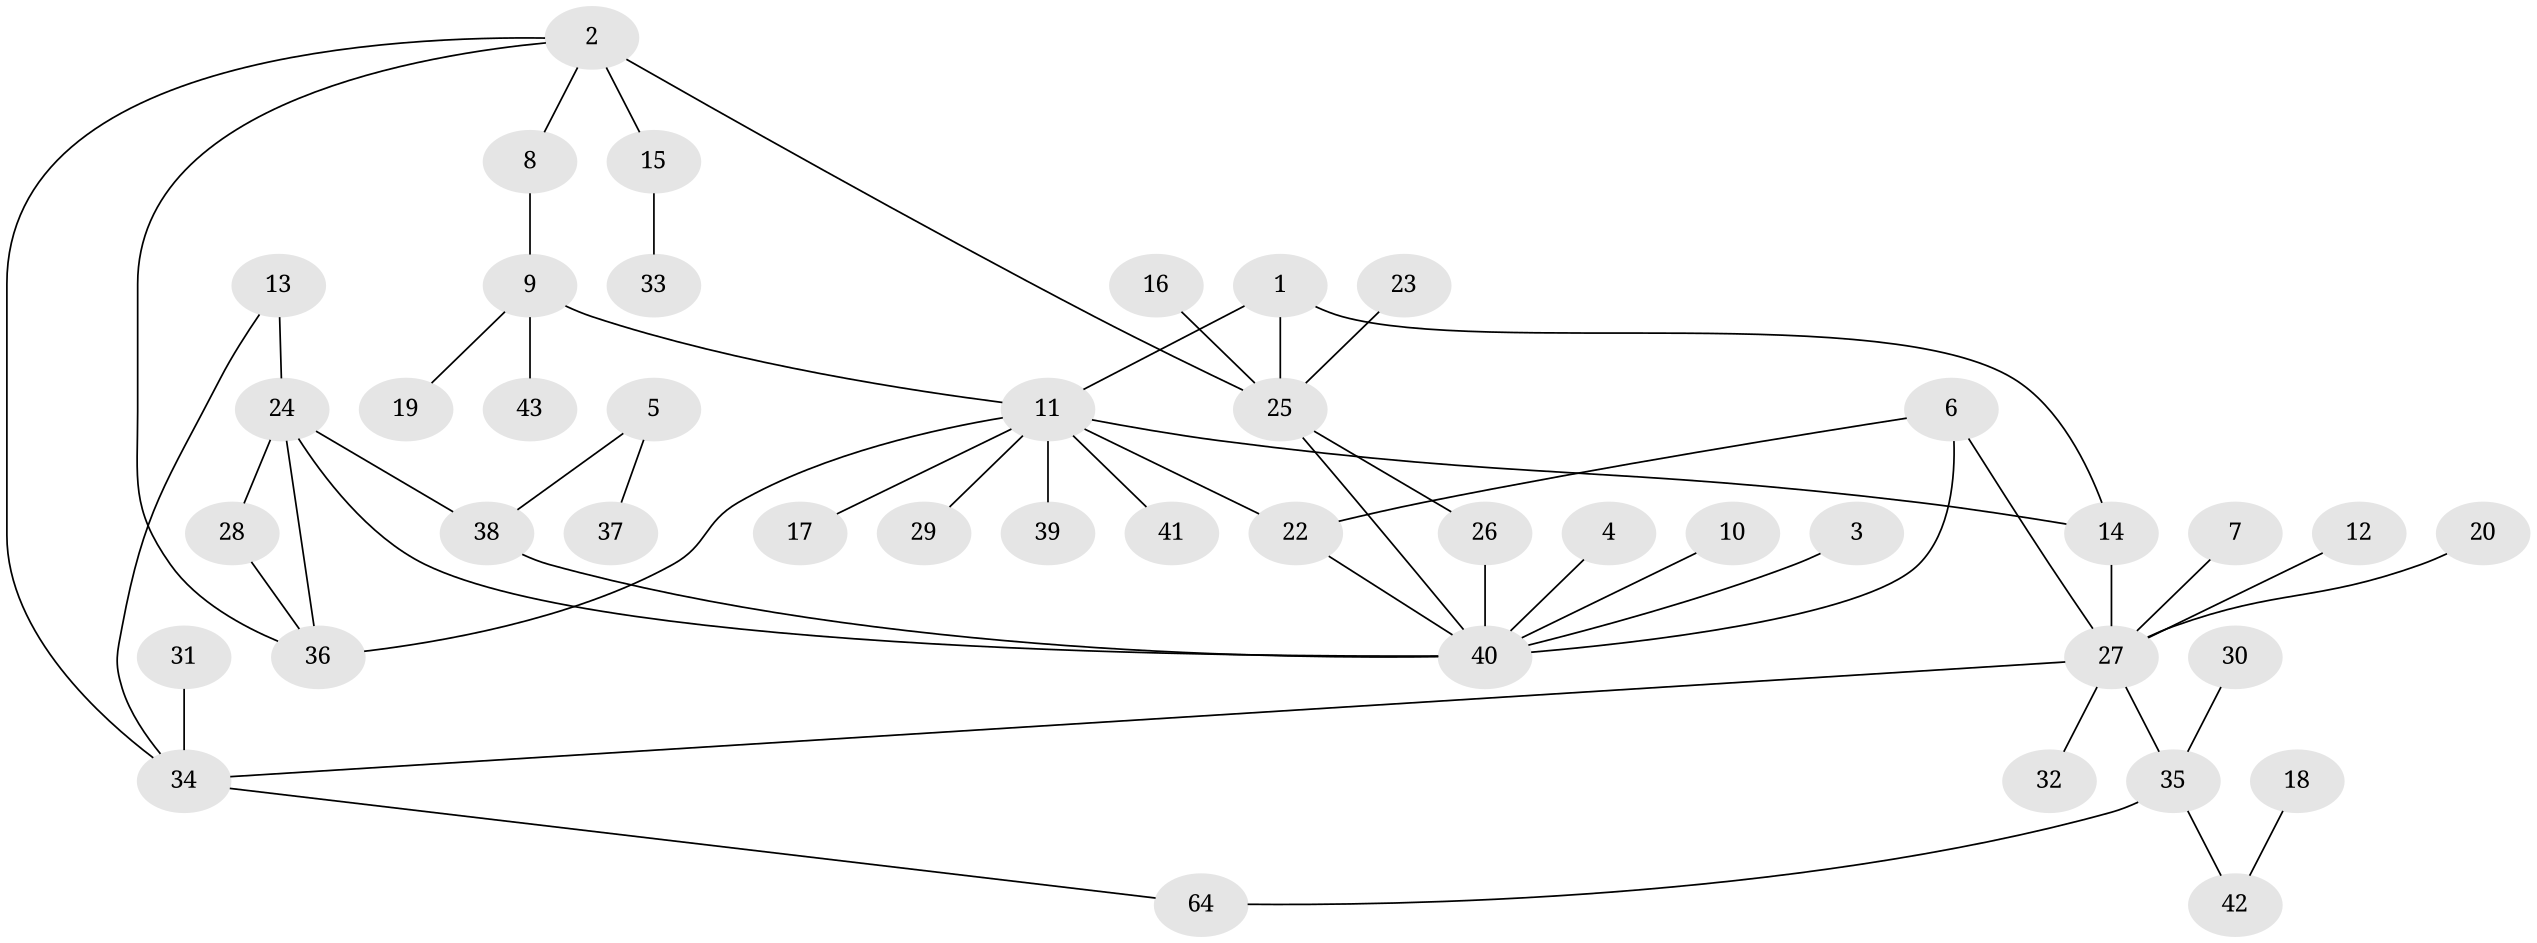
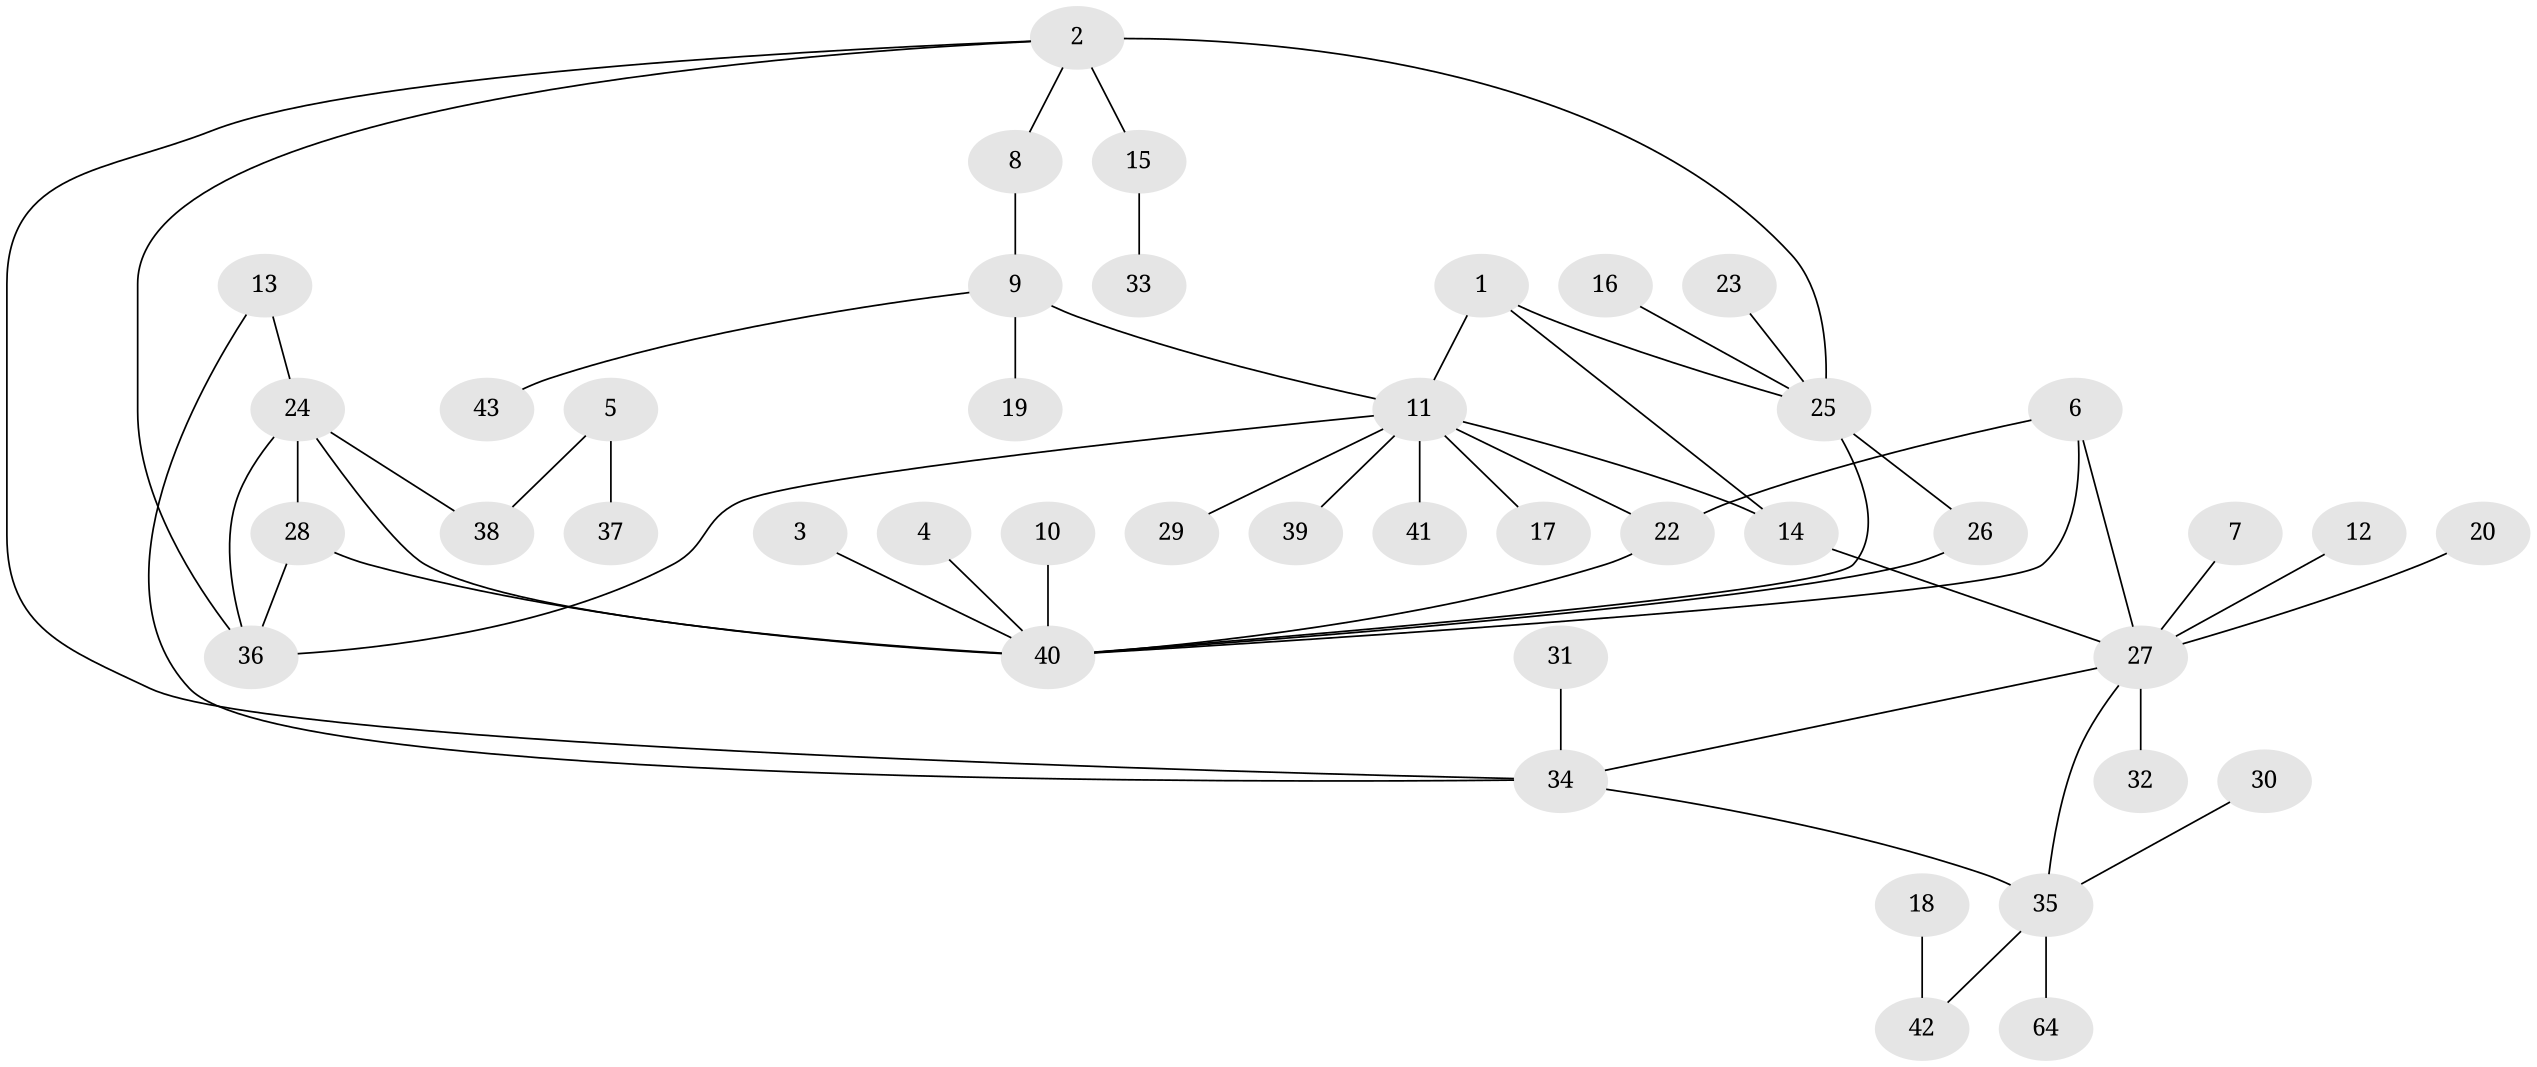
(930, 633) -> (665, 622)
(693, 843) -> (1811, 827)
